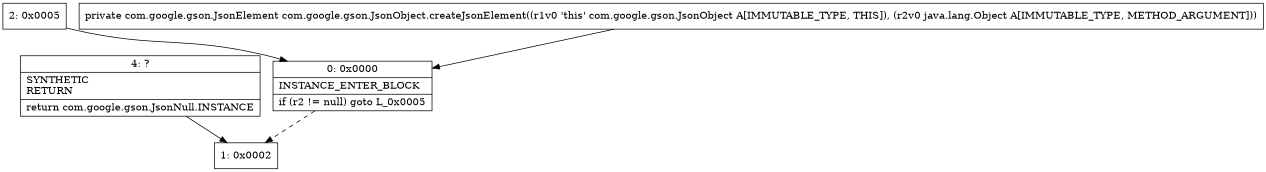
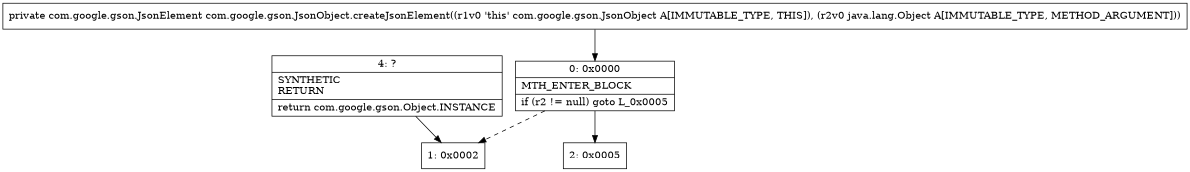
(173, 42) -> (595, 123)
(349, 86) -> (577, 86)
(140, 108) -> (387, 108)
